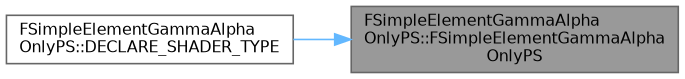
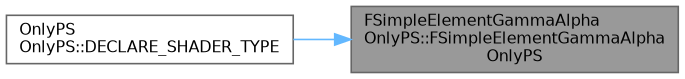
(150, 39) -> (150, 39)
